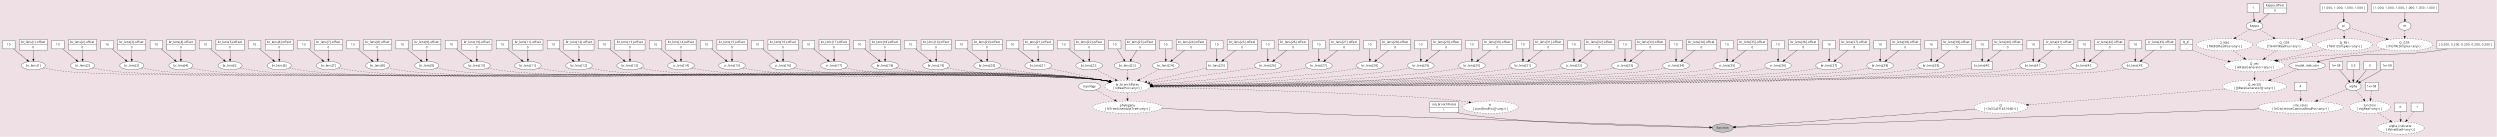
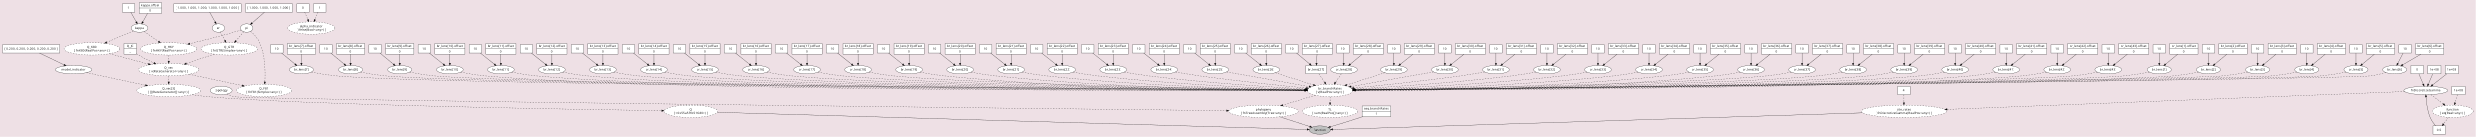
(2285, 45) -> (169, 49)
(2301, 55) -> (216, 80)
(1217, 66) -> (1215, 70)
(1319, 66) -> (1316, 70)
(1982, 66) -> (1955, 70)
(2353, 86) -> (2426, 90)
(2384, 117) -> (2446, 121)
